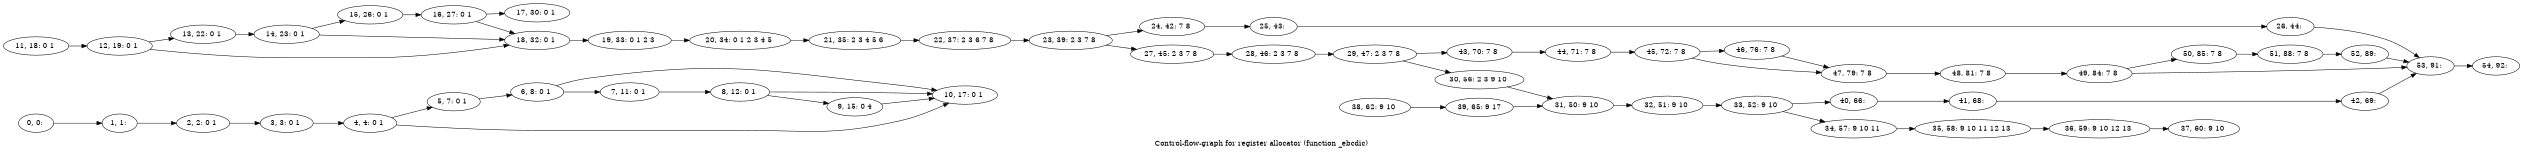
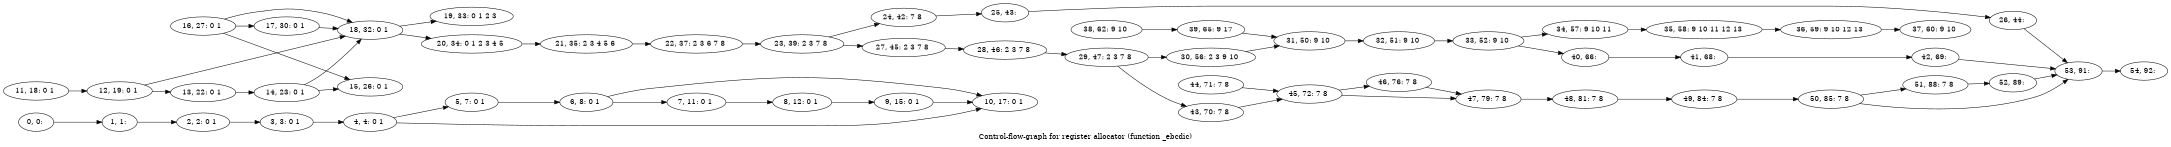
(409, 15) -> (284, 56)
none -> (326, 28)
(678, 40) -> (413, 36)
(1526, 52) -> (1258, 104)
(2267, 71) -> (1964, 108)
(848, 92) -> none
(855, 107) -> (904, 102)
